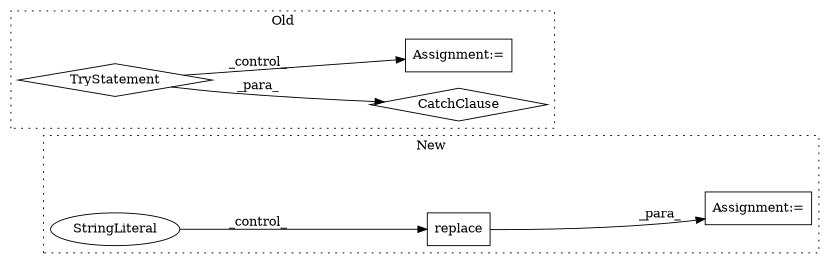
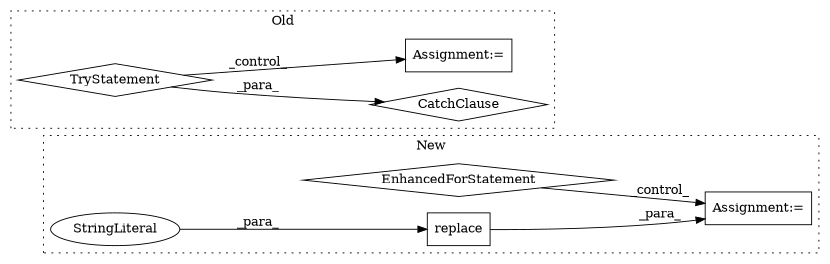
none -> (459, 180)
(258, 222) -> (258, 222)
